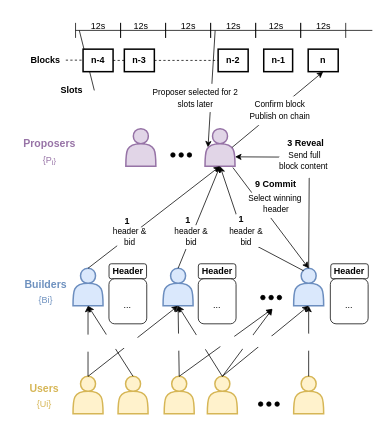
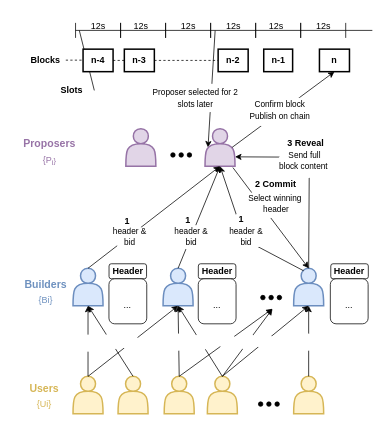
(323, 60) -> (334, 60)
(276, 184) -> (276, 184)
